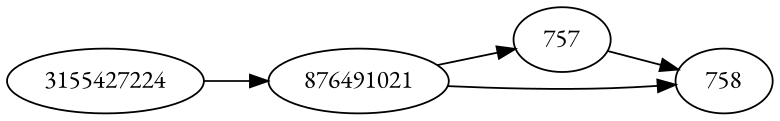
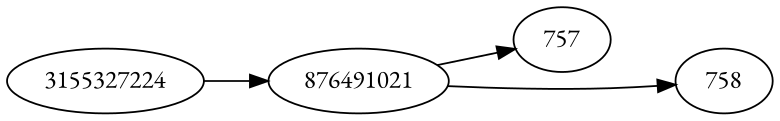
(634, 58) -> none
(105, 81) -> (105, 81)
